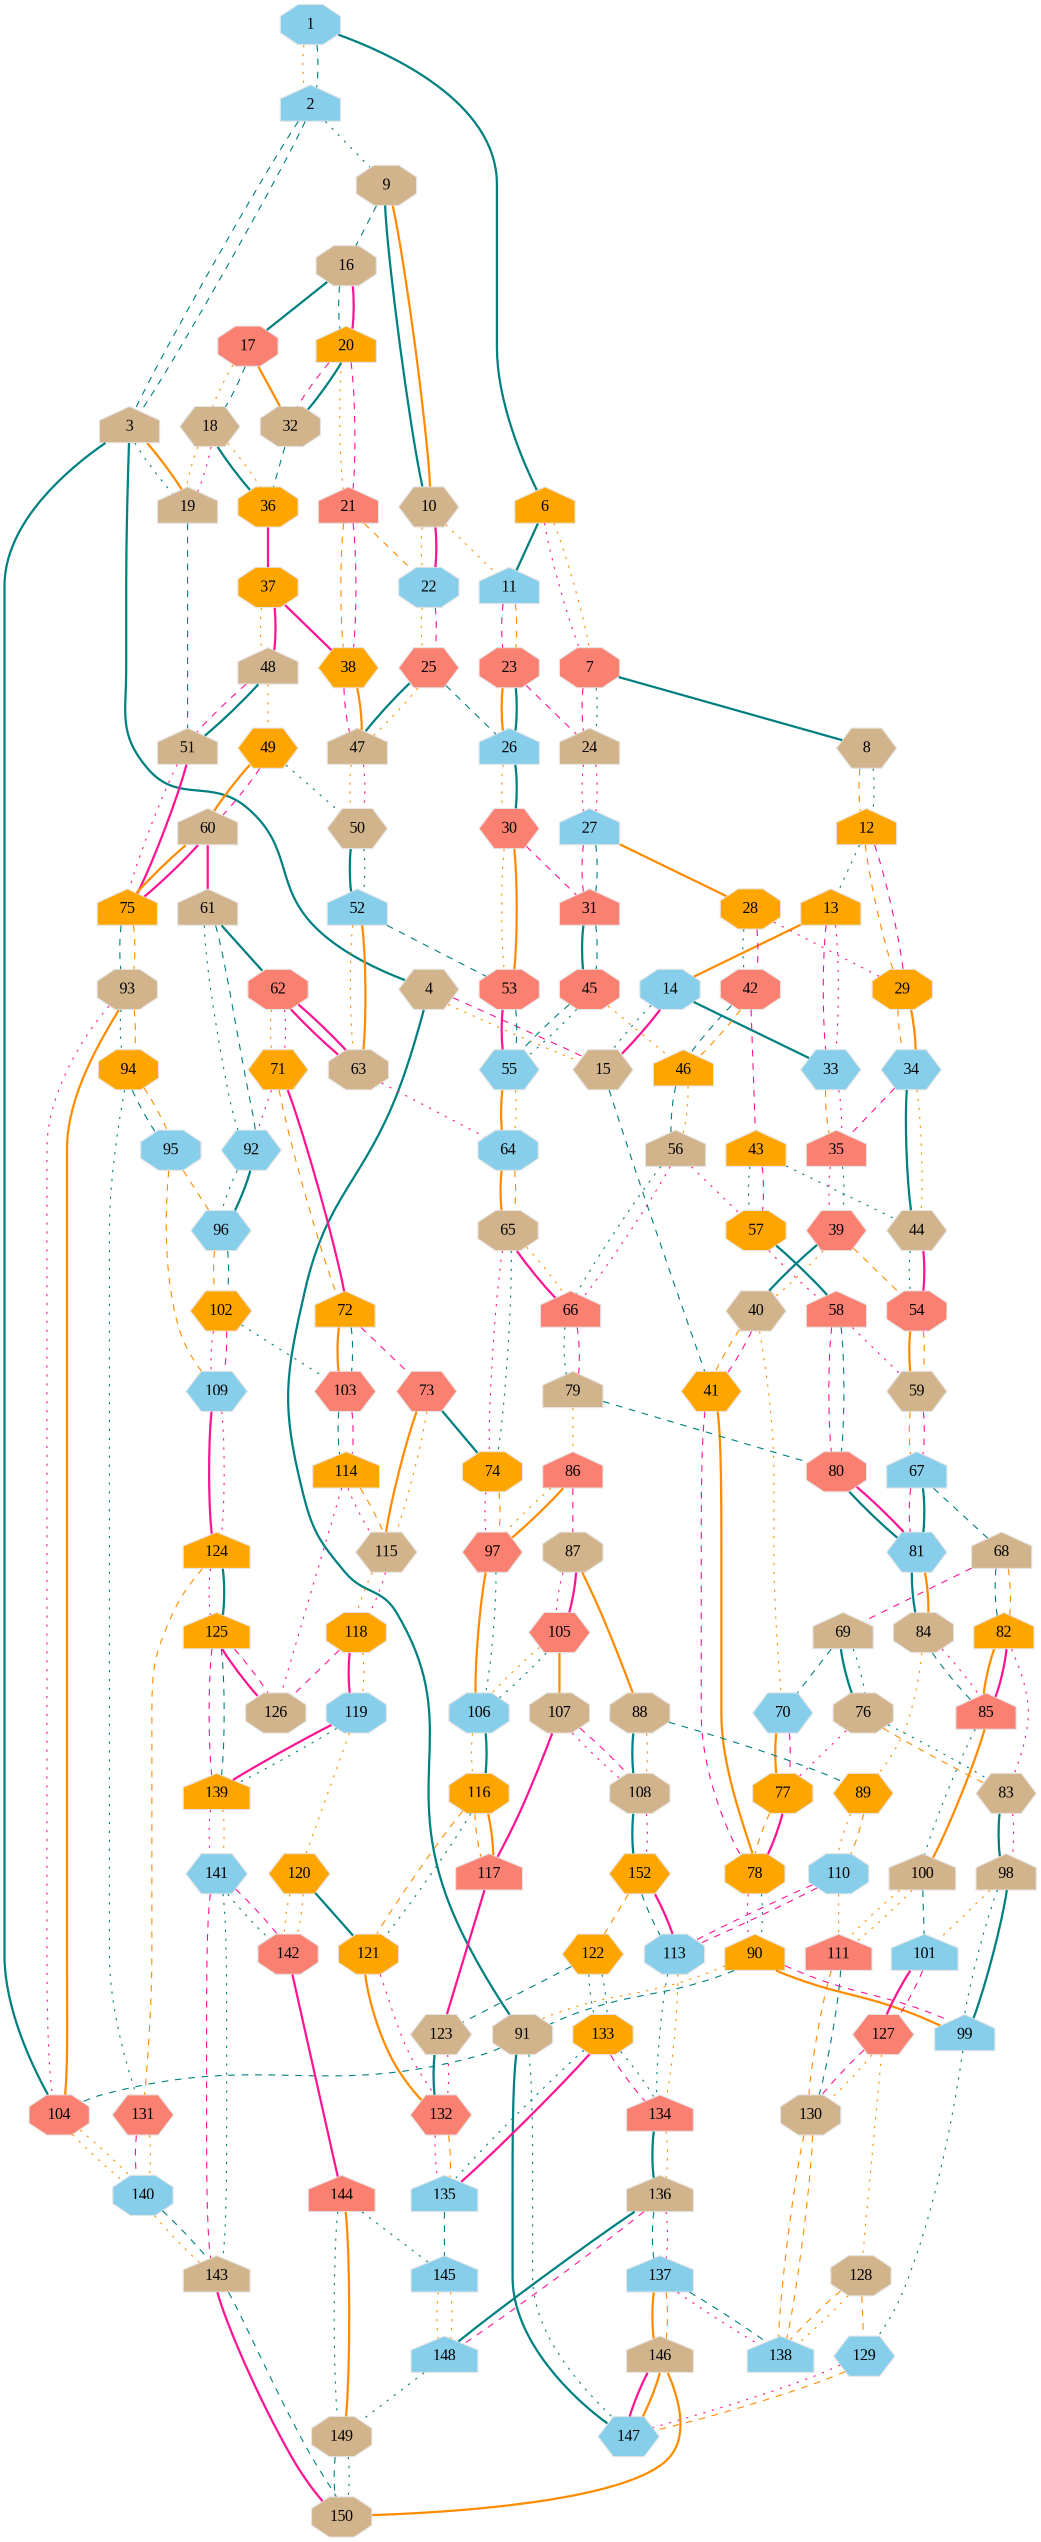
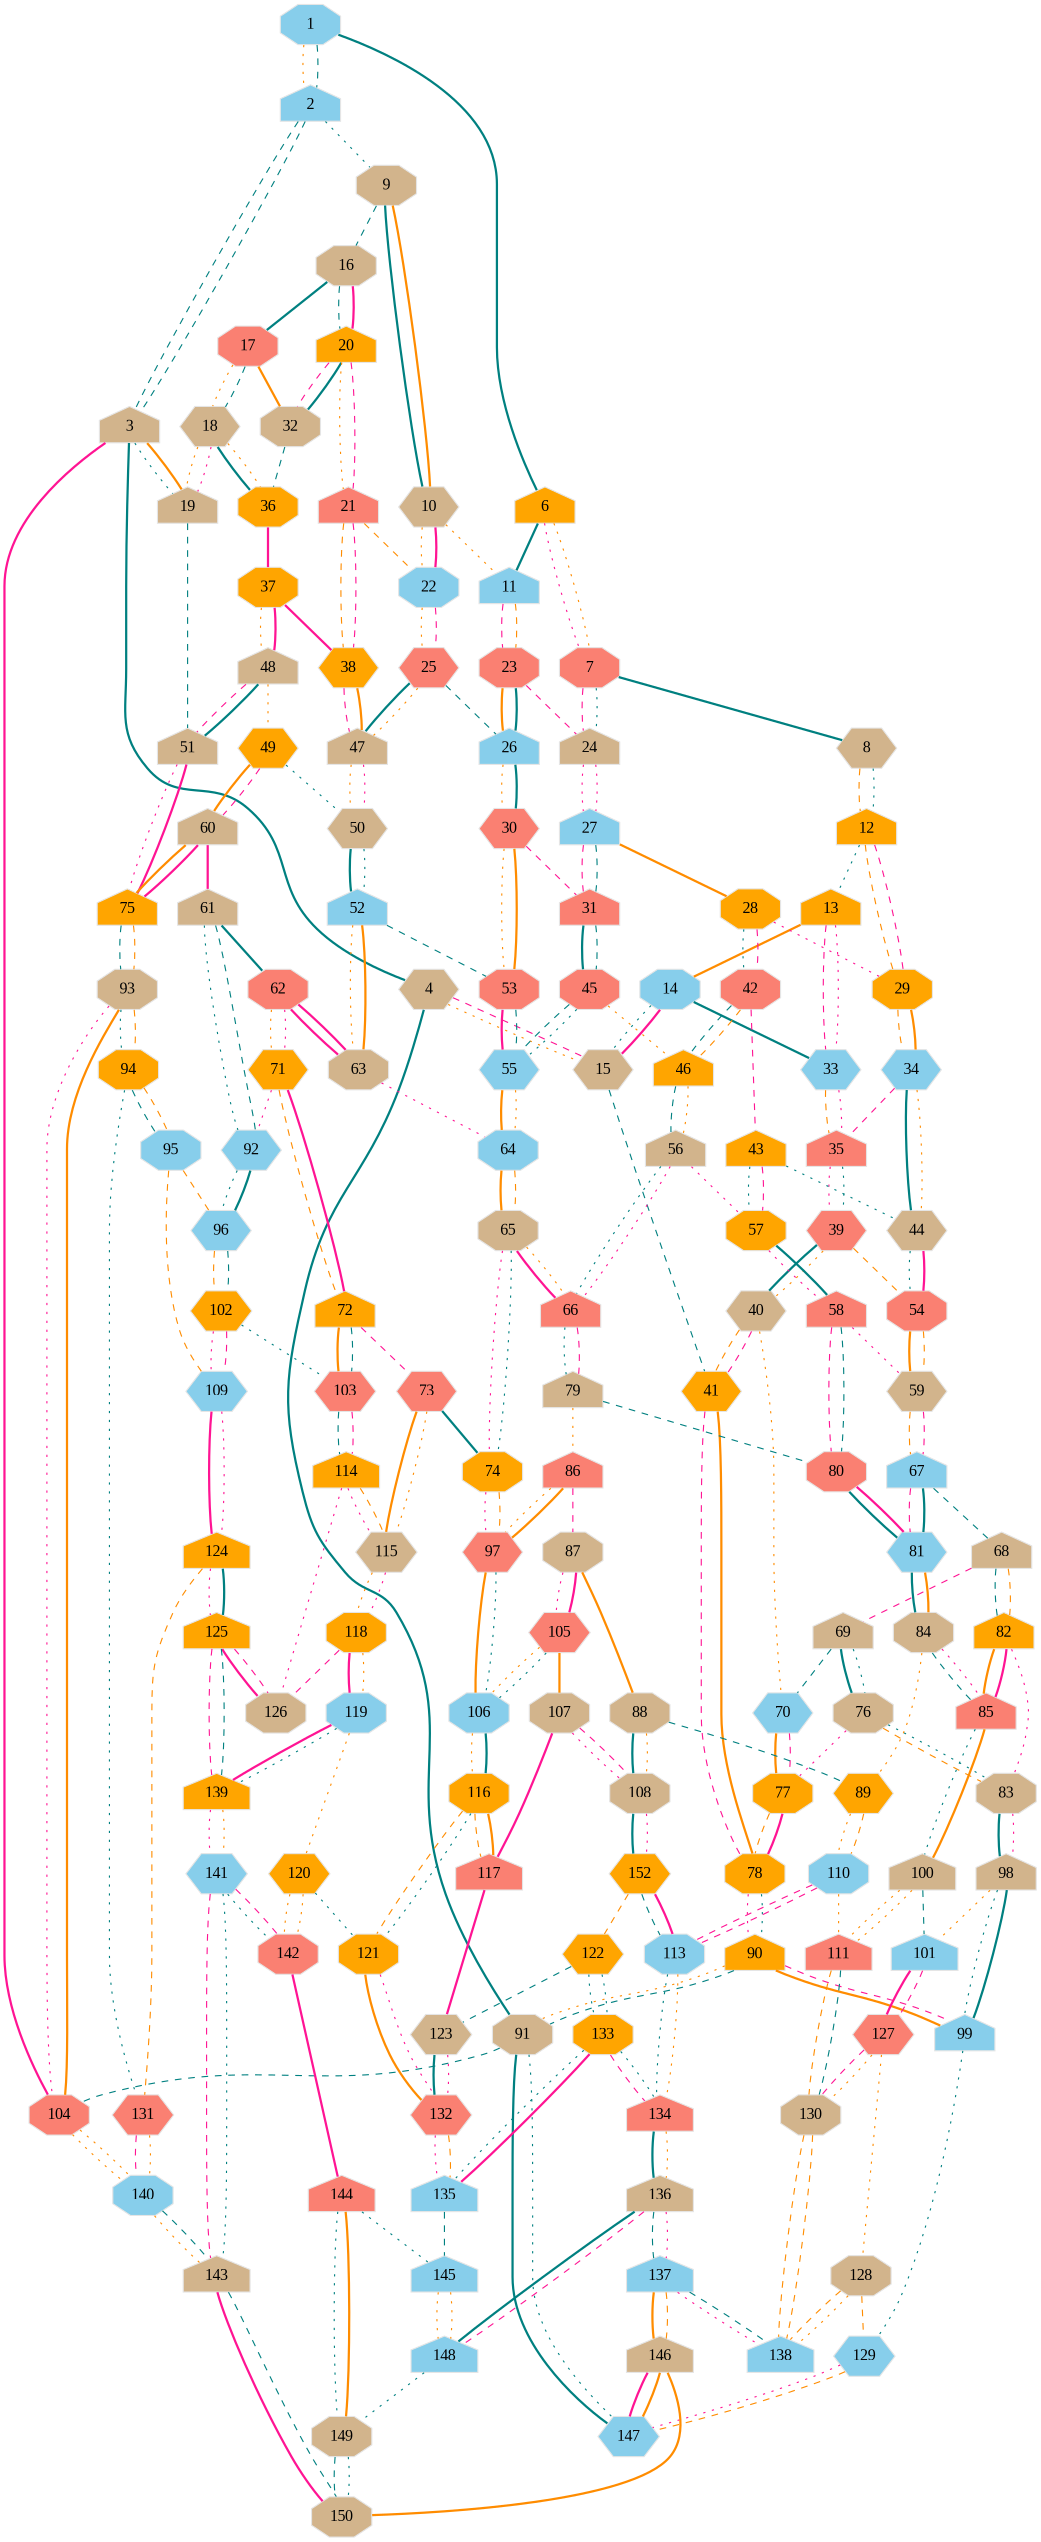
(4, 1254) -> (4, 1254)
(1006, 1793) -> (1006, 1793)
(334, 1914) -> (334, 1914)
